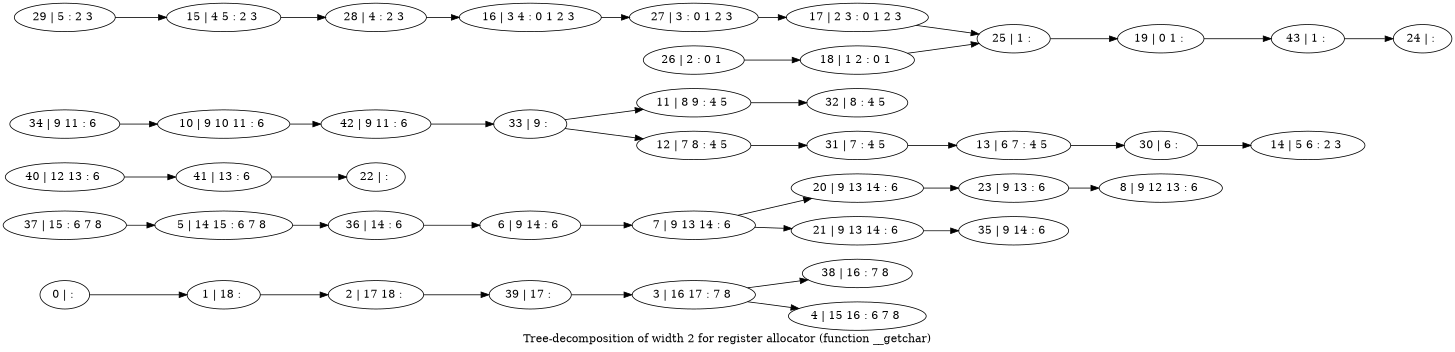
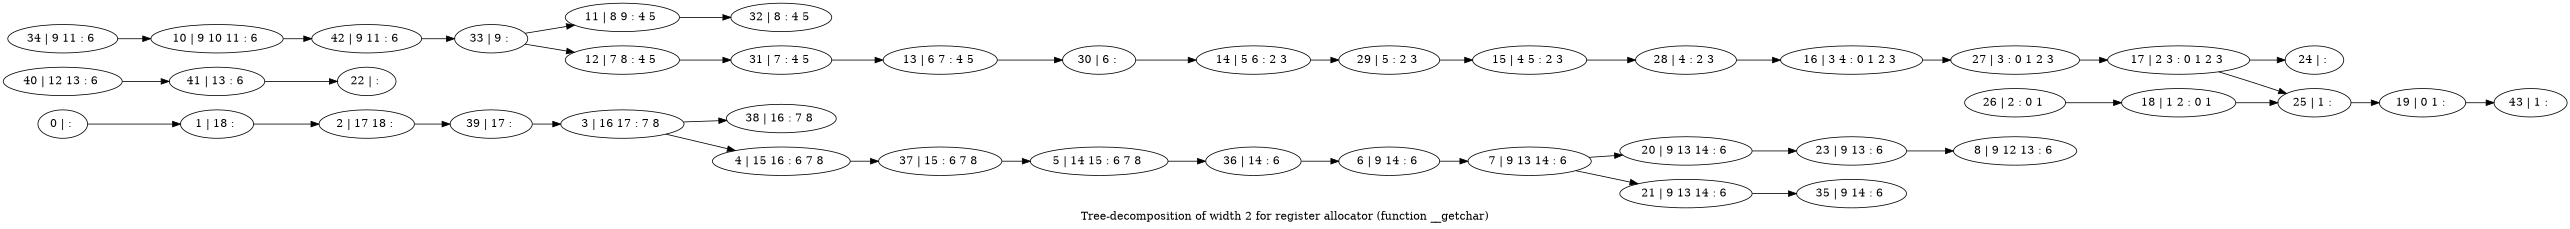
(1365, 39) -> (2263, 60)
none -> (1321, 60)
none -> (860, 161)
